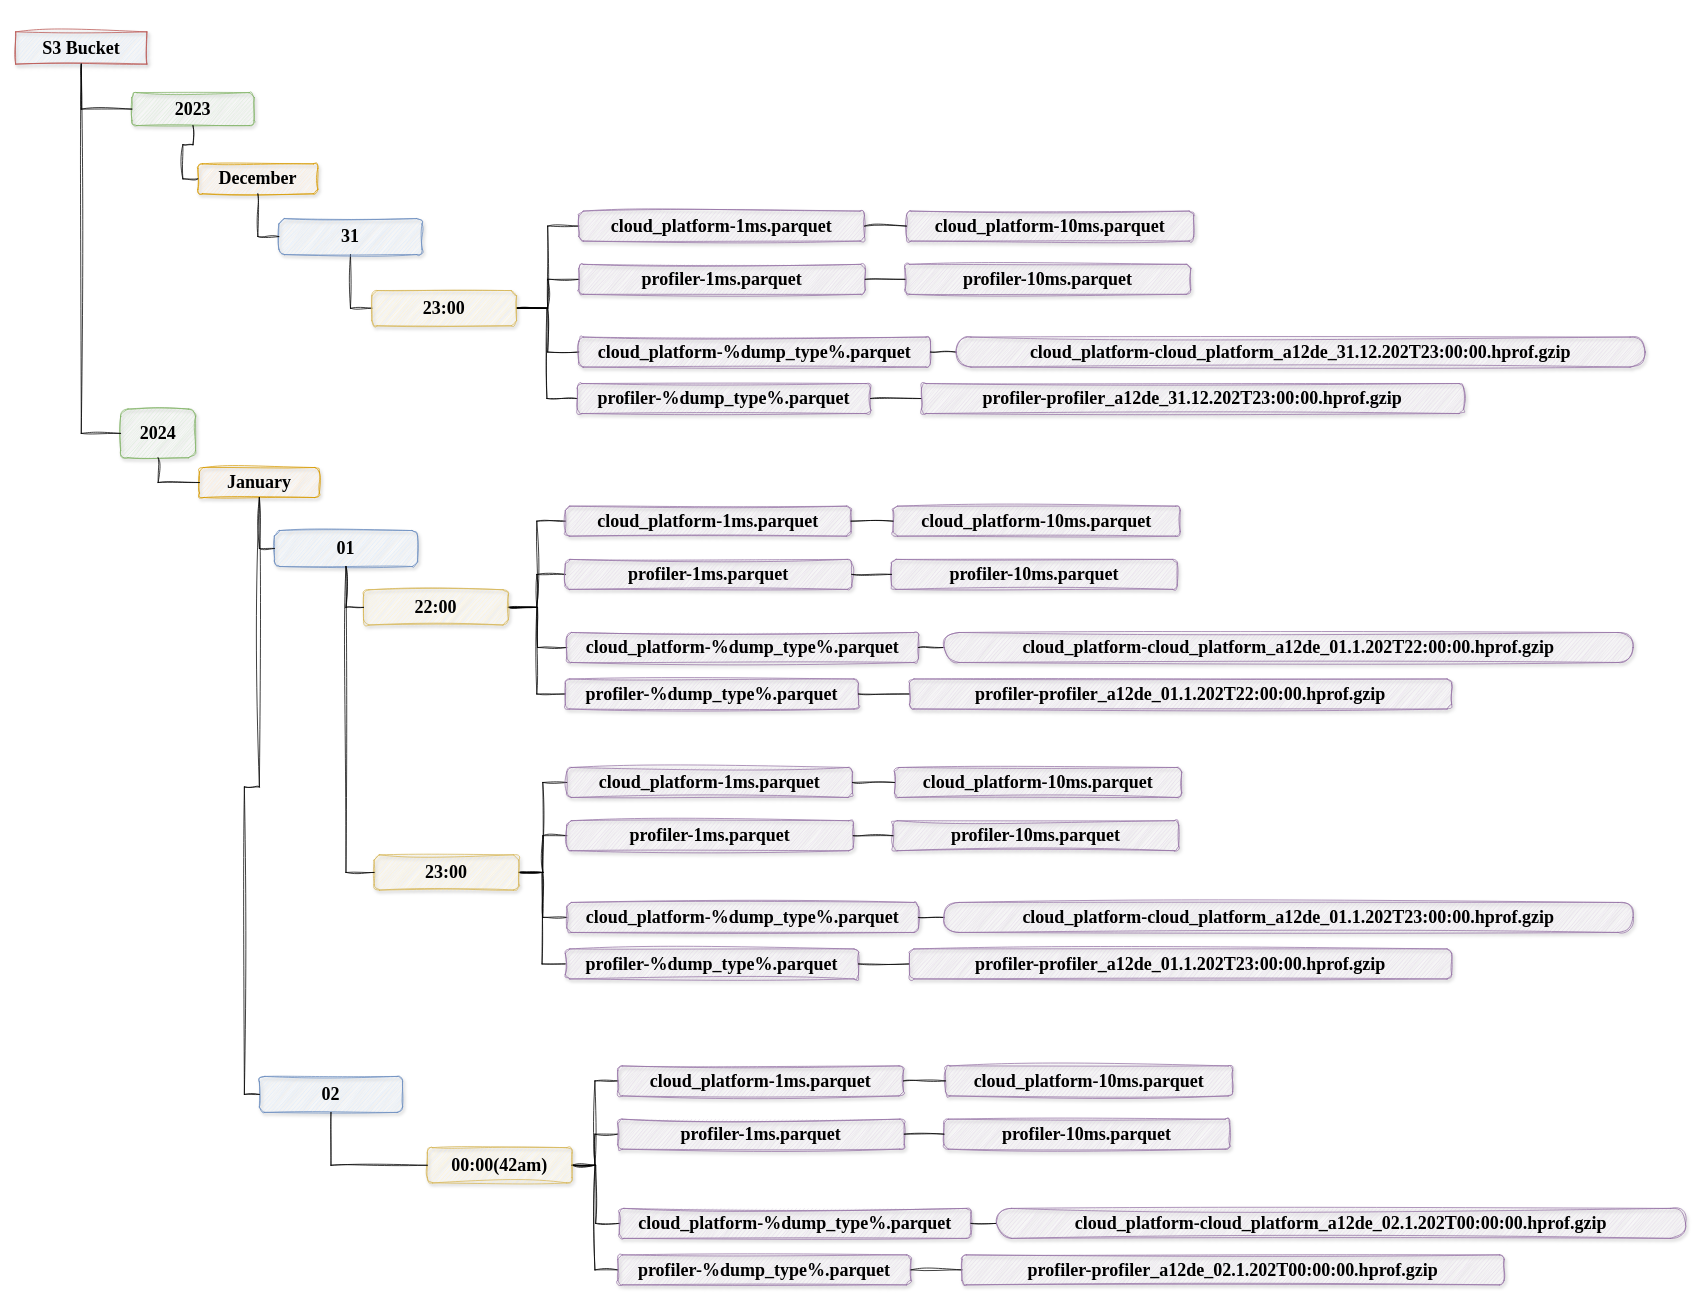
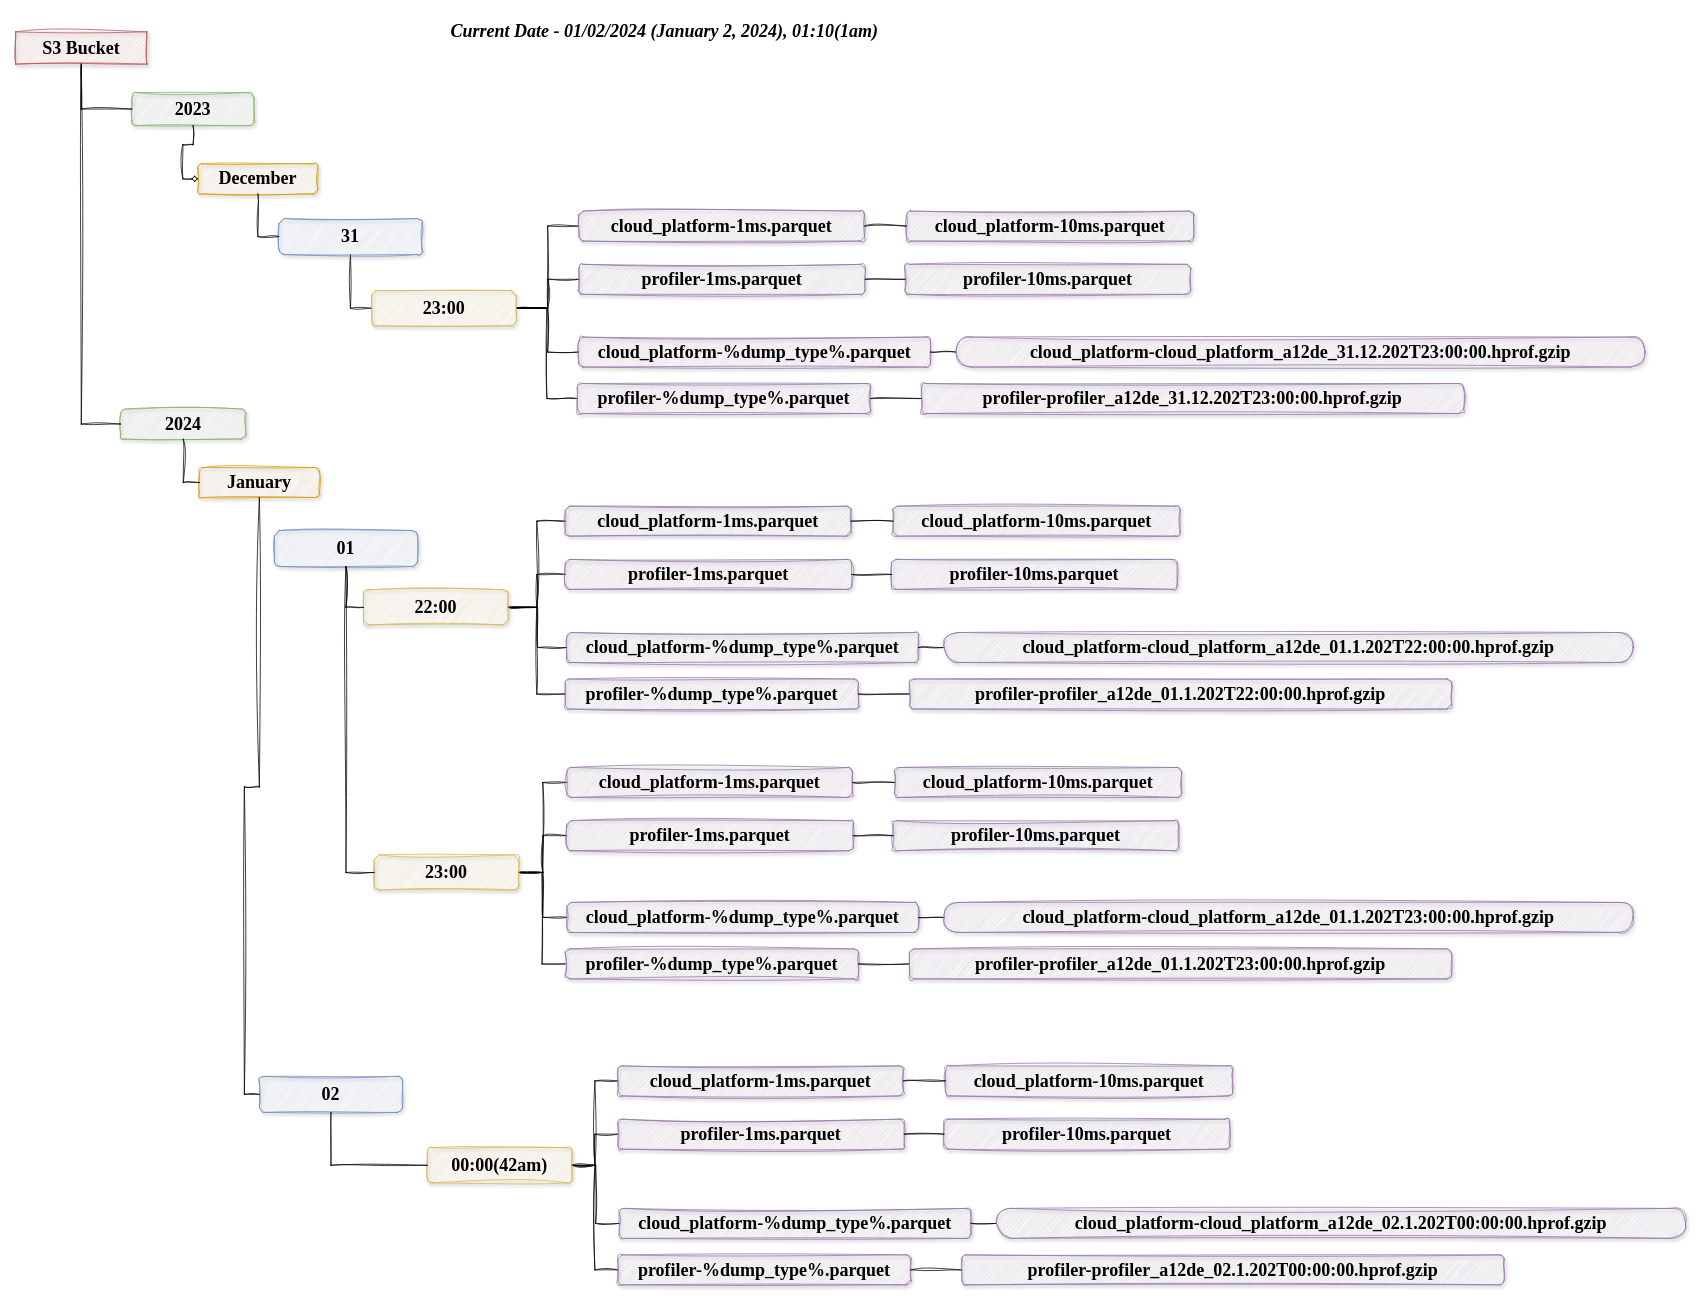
none -> (664, 31)
(81, 48) -> (81, 48)
(192, 179) -> (190, 179)
(158, 434) -> (183, 424)
(267, 549) -> none
